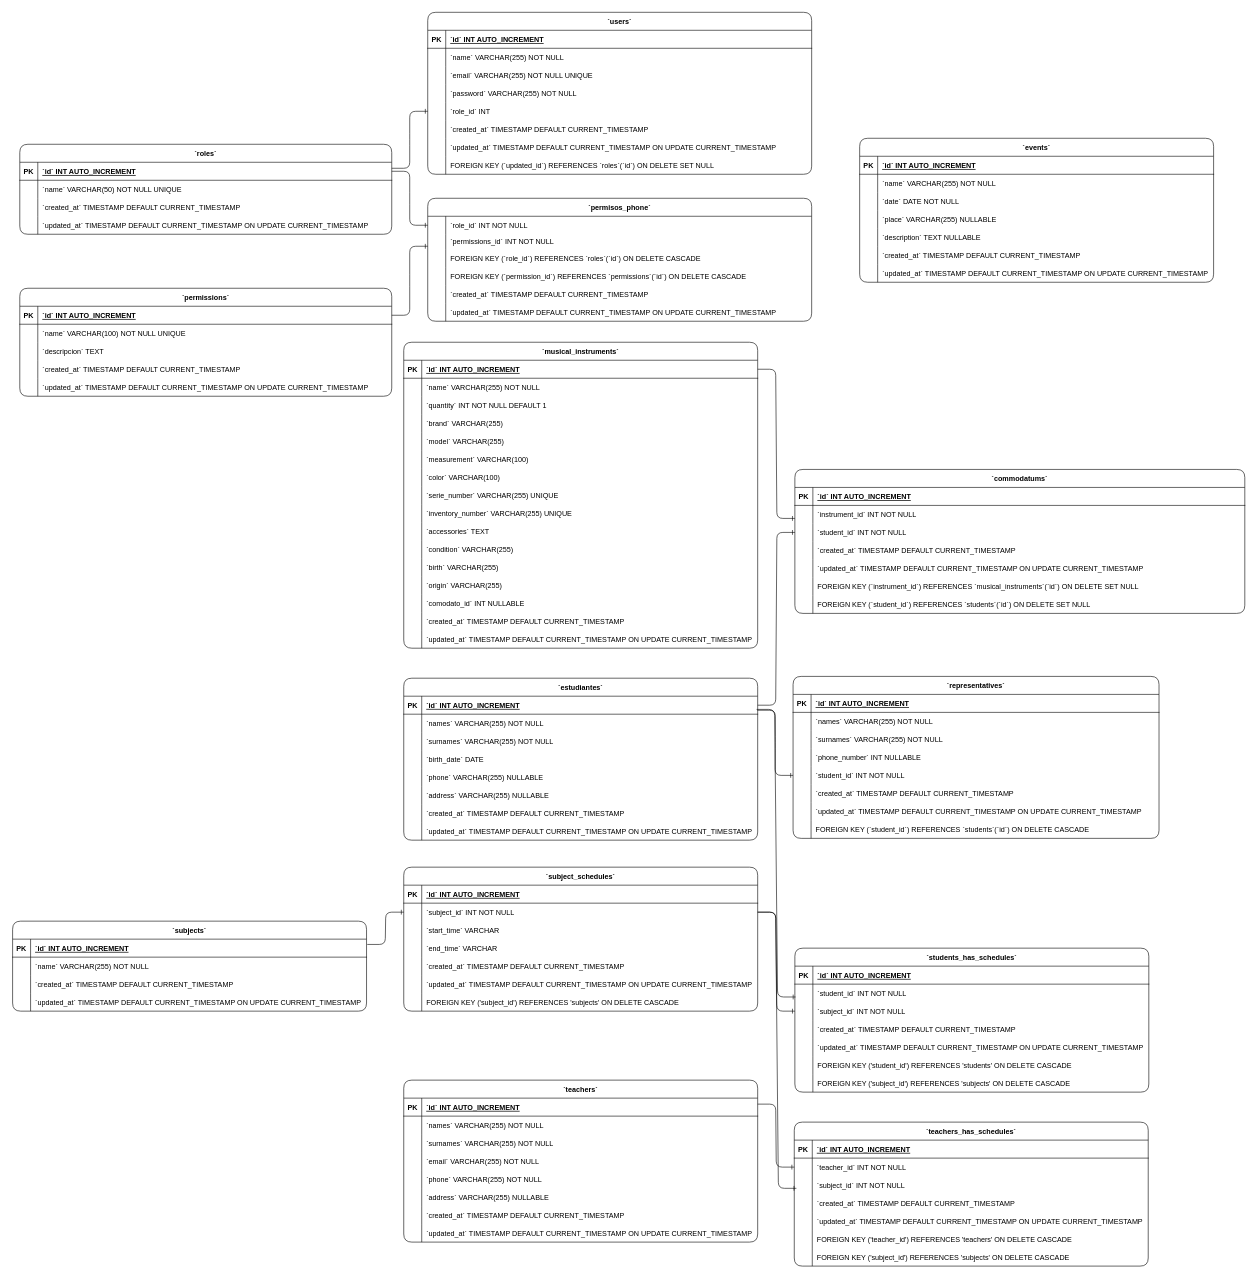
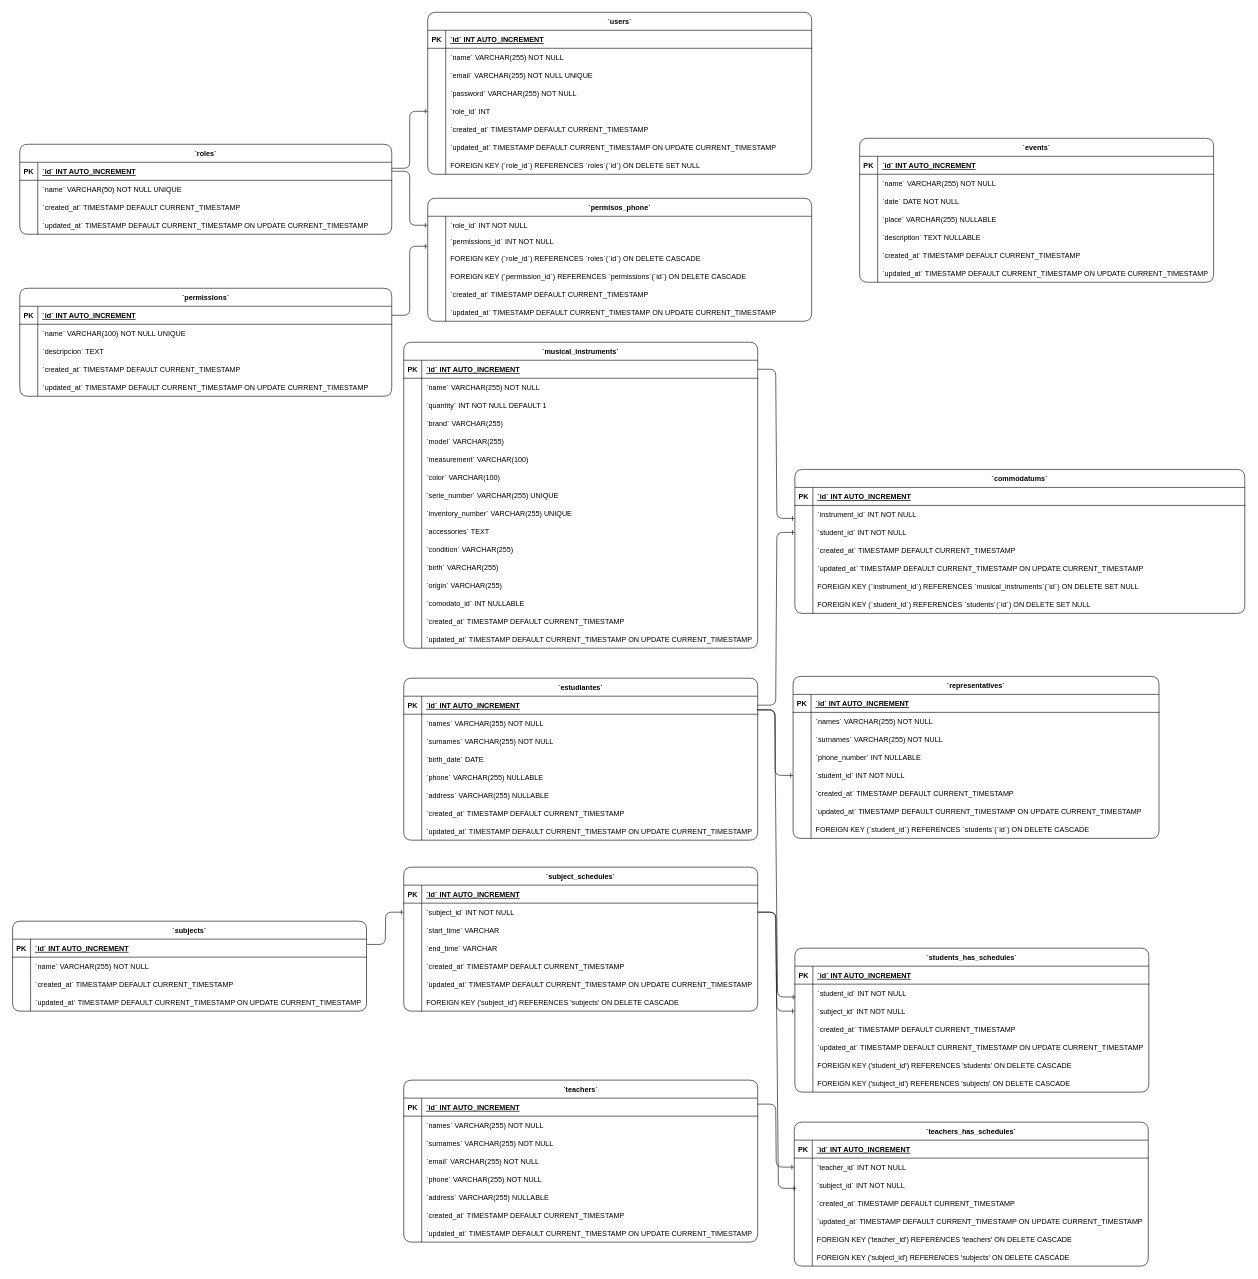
(581, 166) -> (574, 166)
